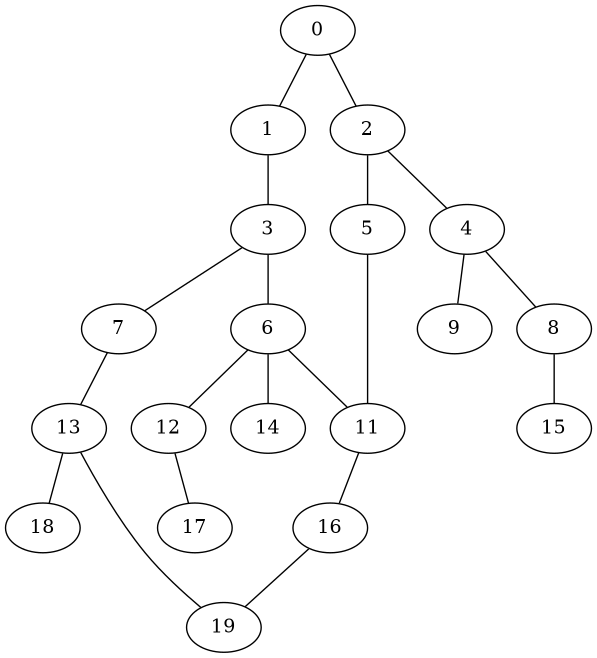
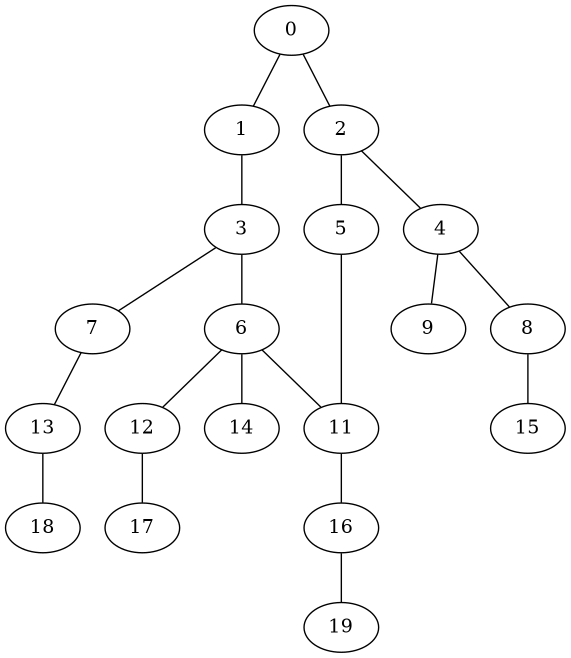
(133, 536) -> none
